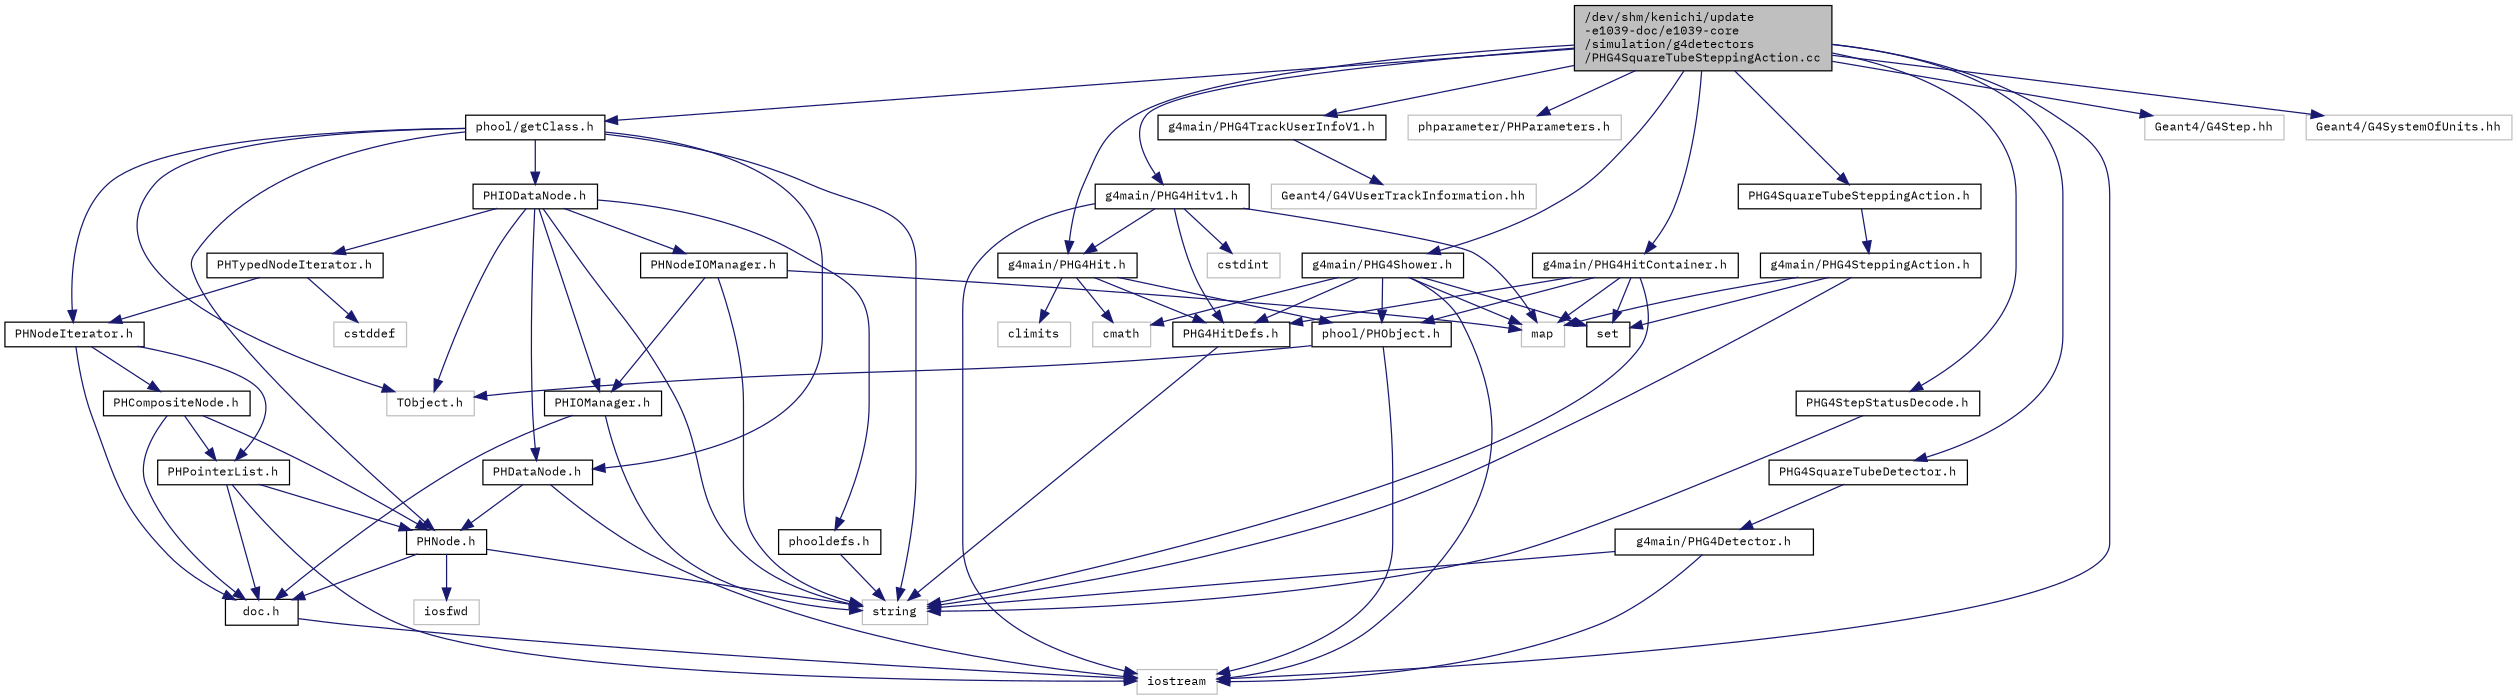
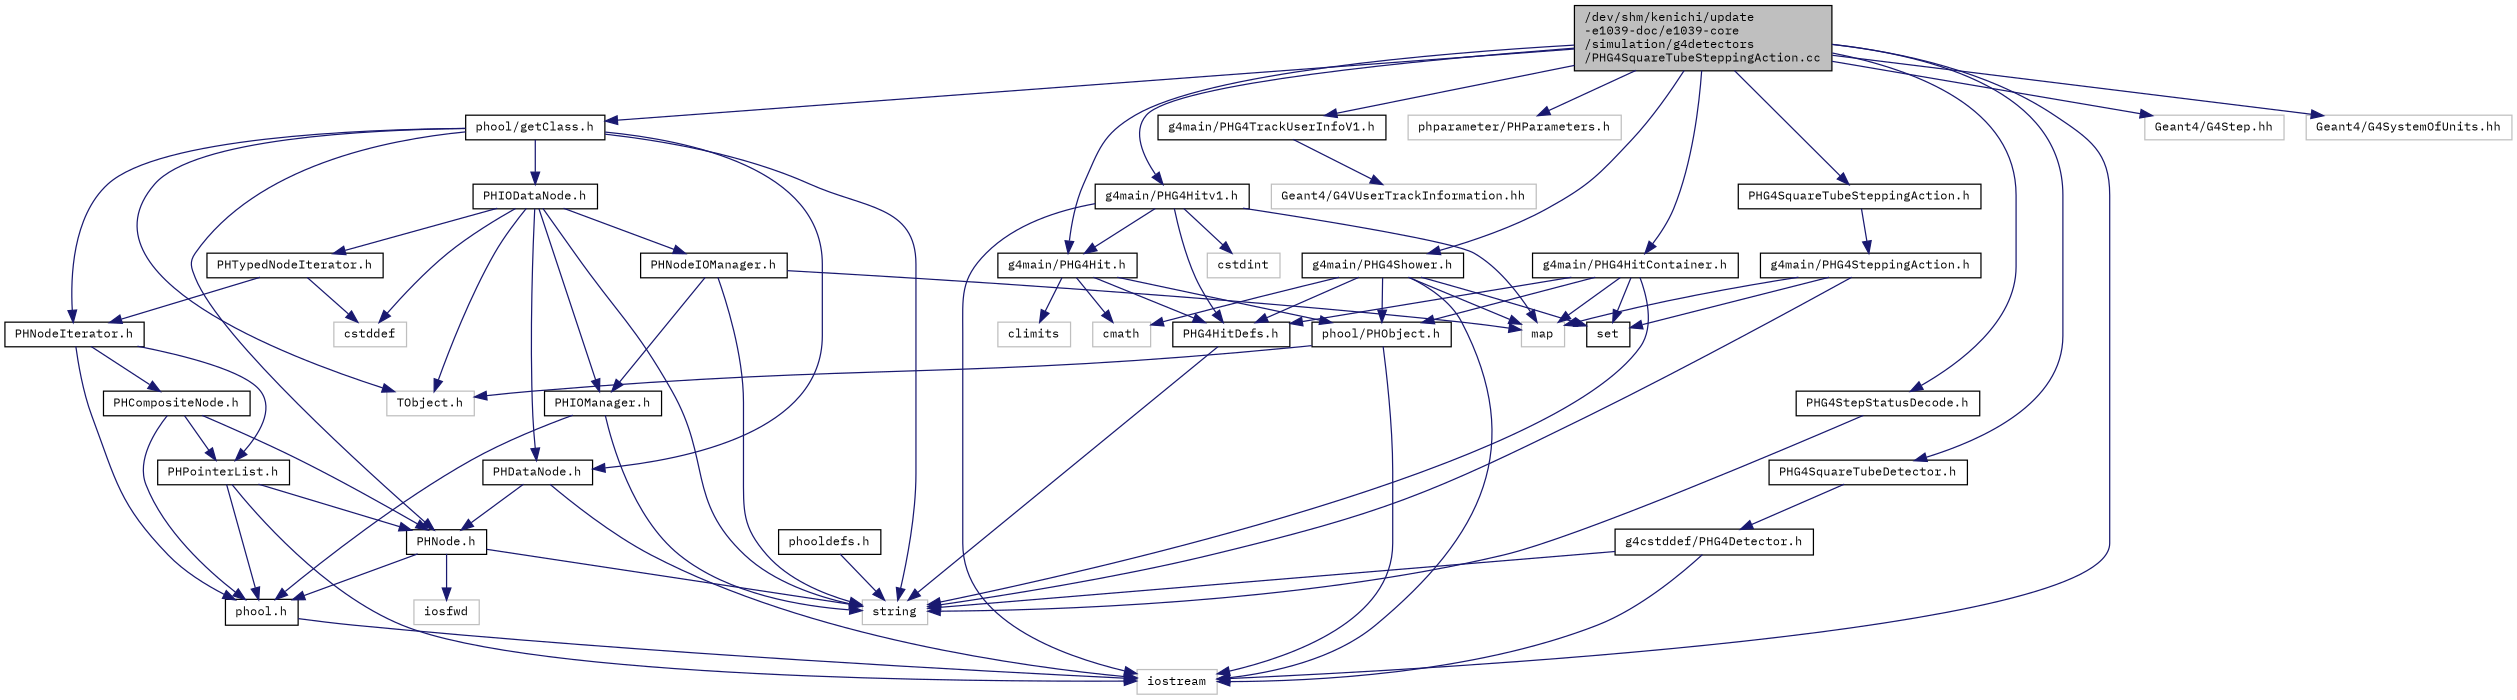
(849, 285) -> (446, 254)
(1714, 542) -> (1714, 542)
(262, 612) -> (262, 612)
